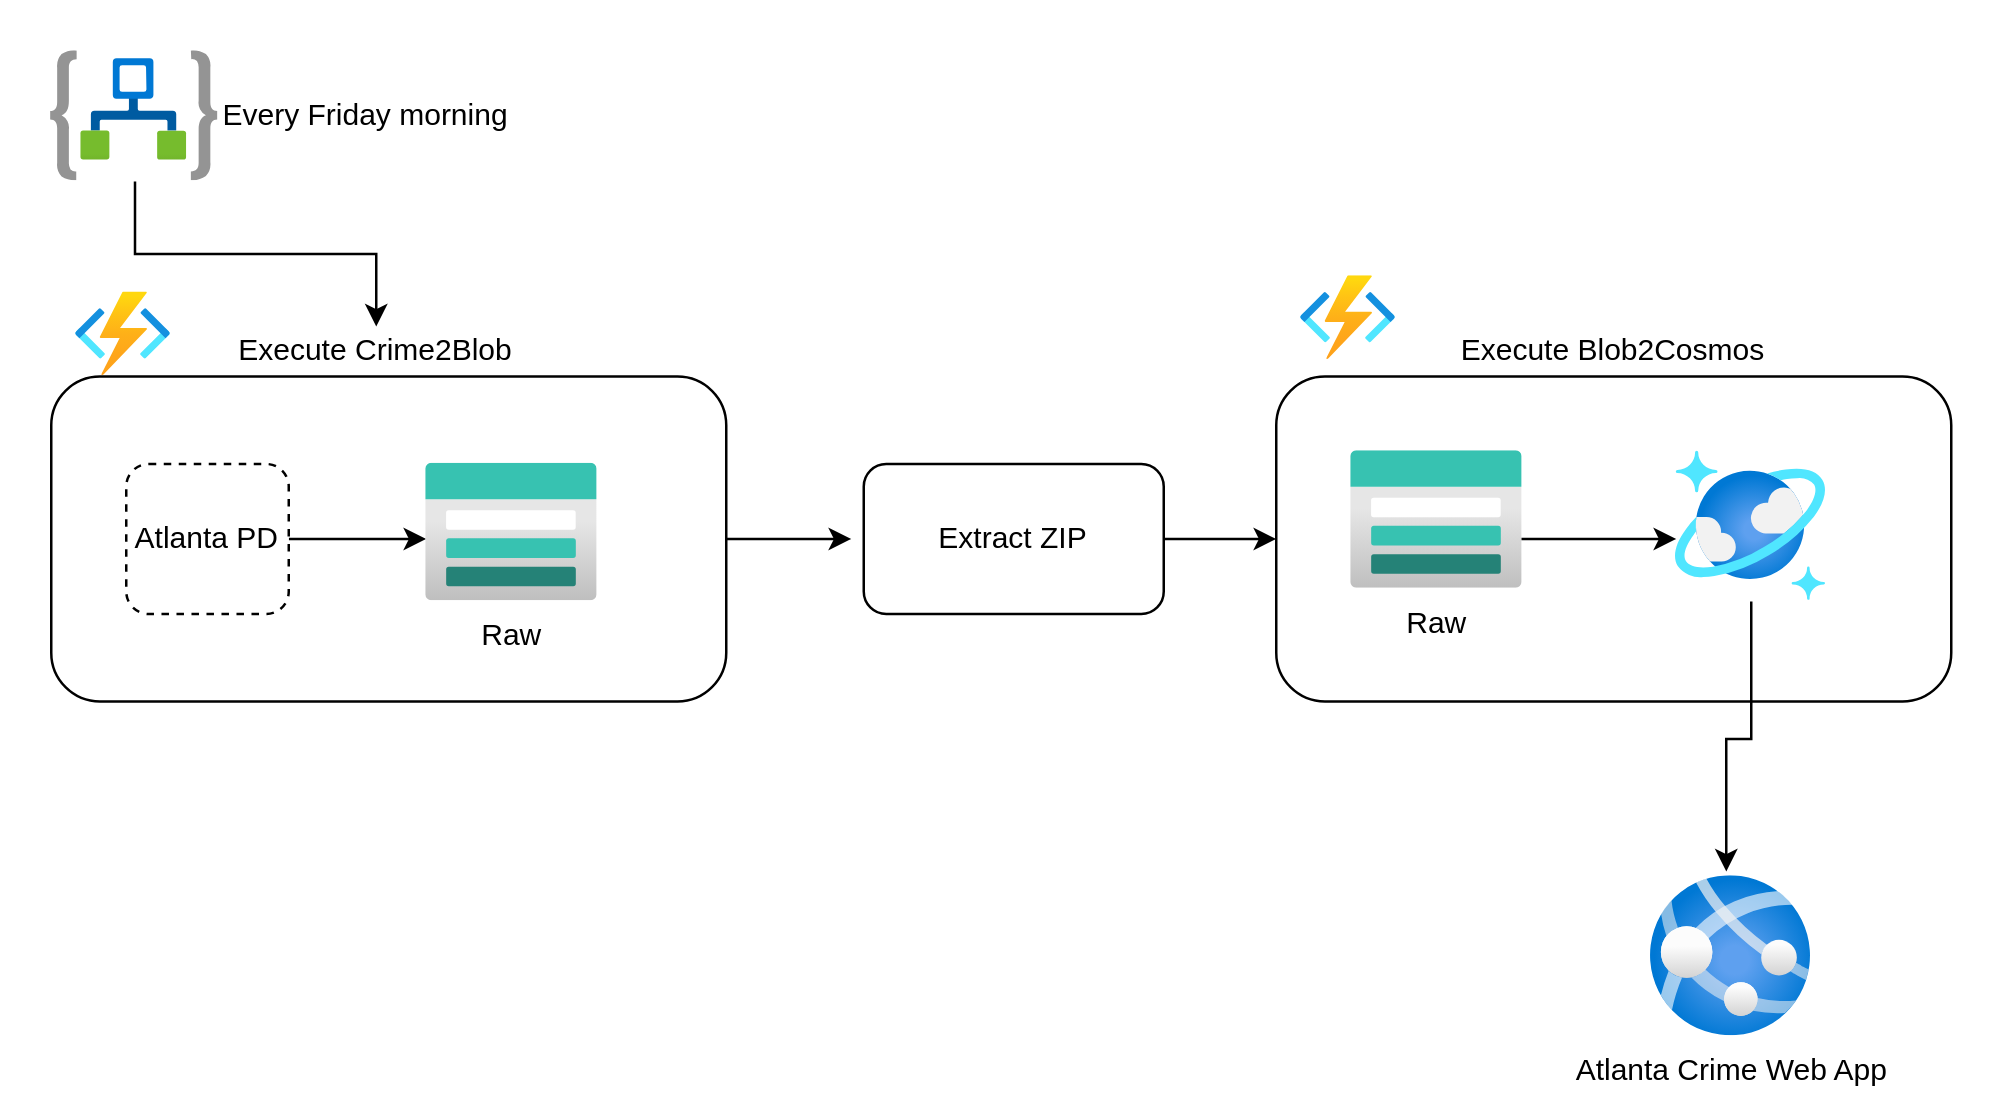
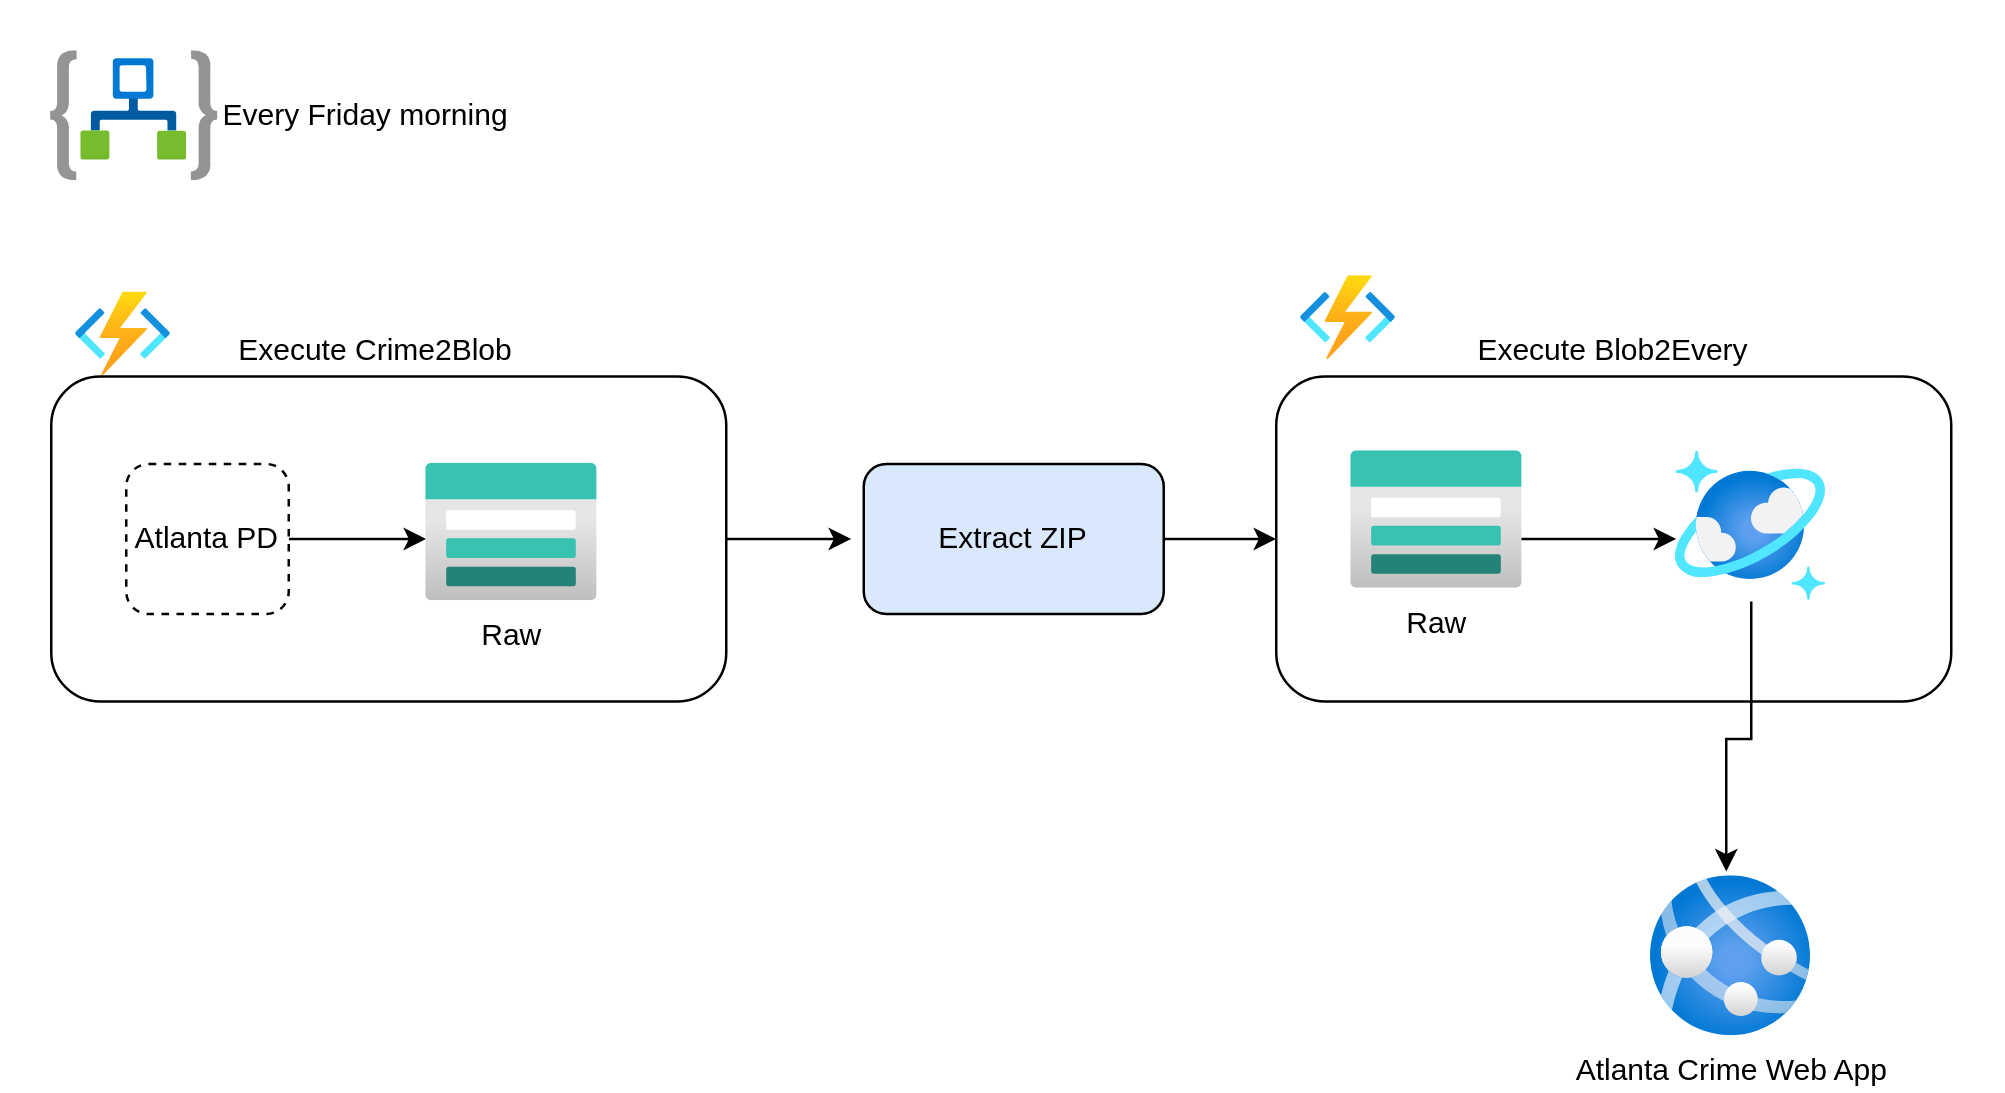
(247, 254) -> none
(1614, 351) -> (1614, 351)
(1014, 539) -> (1014, 539)
